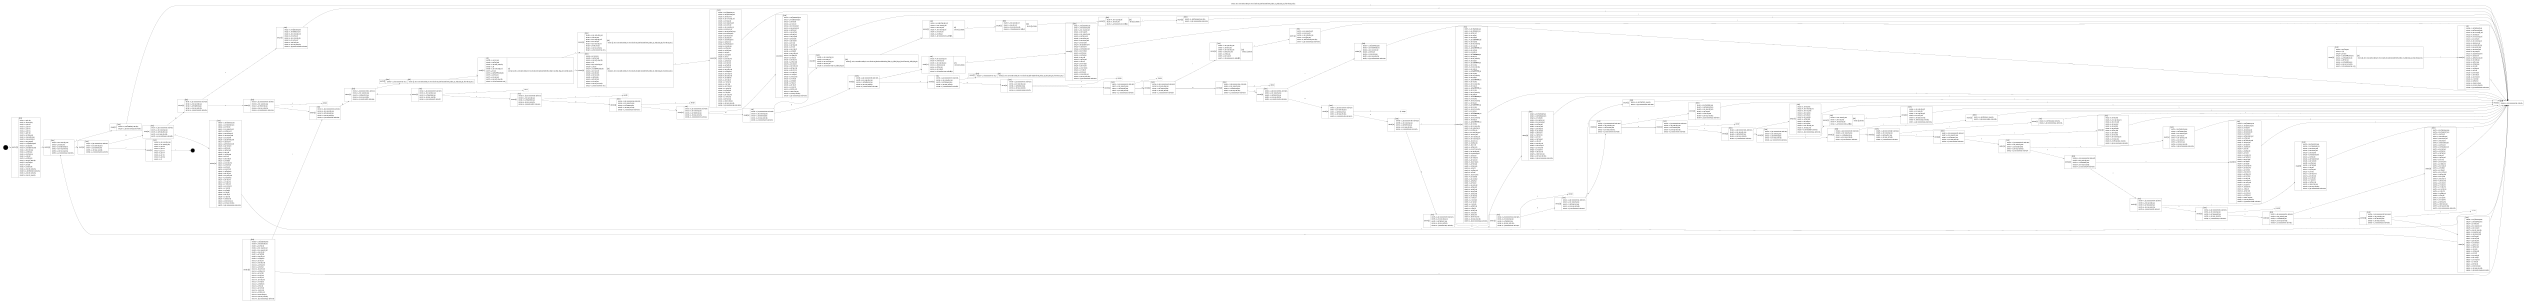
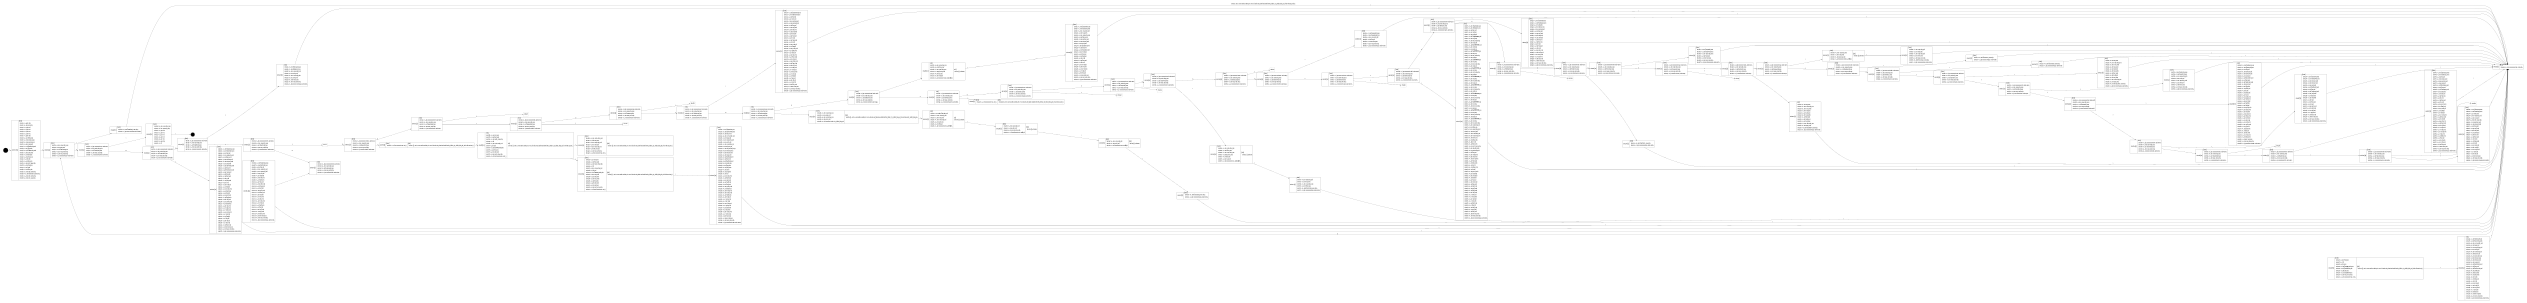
(344, 104) -> (336, 145)
(1231, 235) -> (1331, 234)
